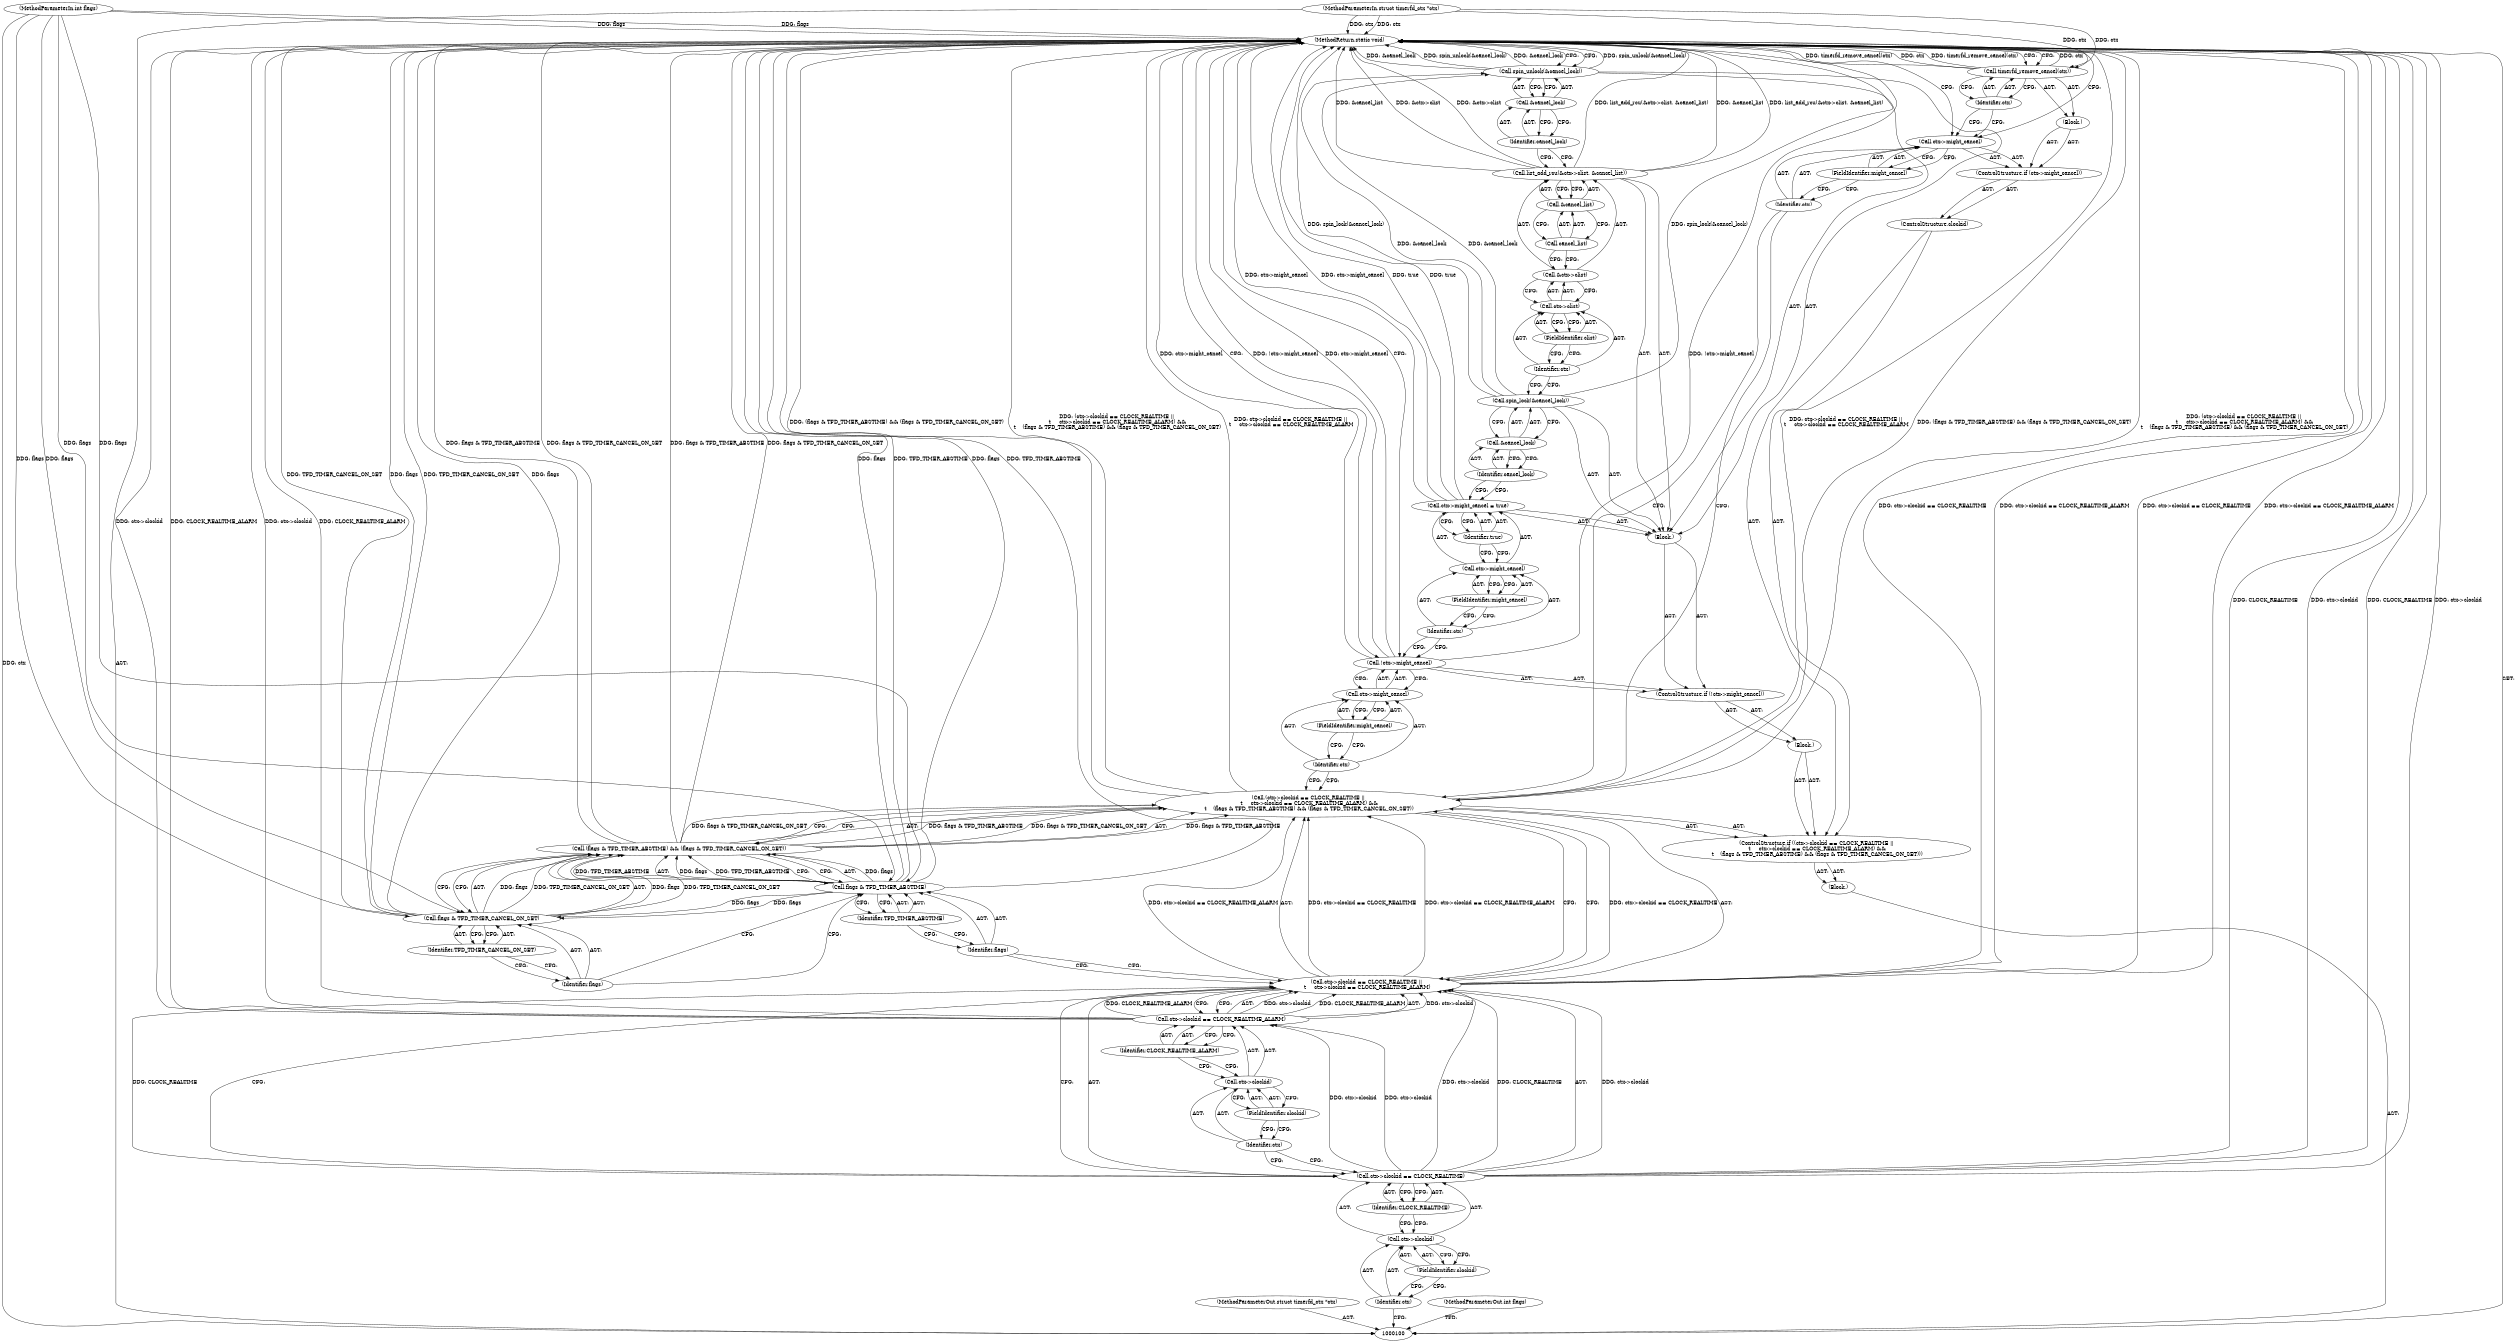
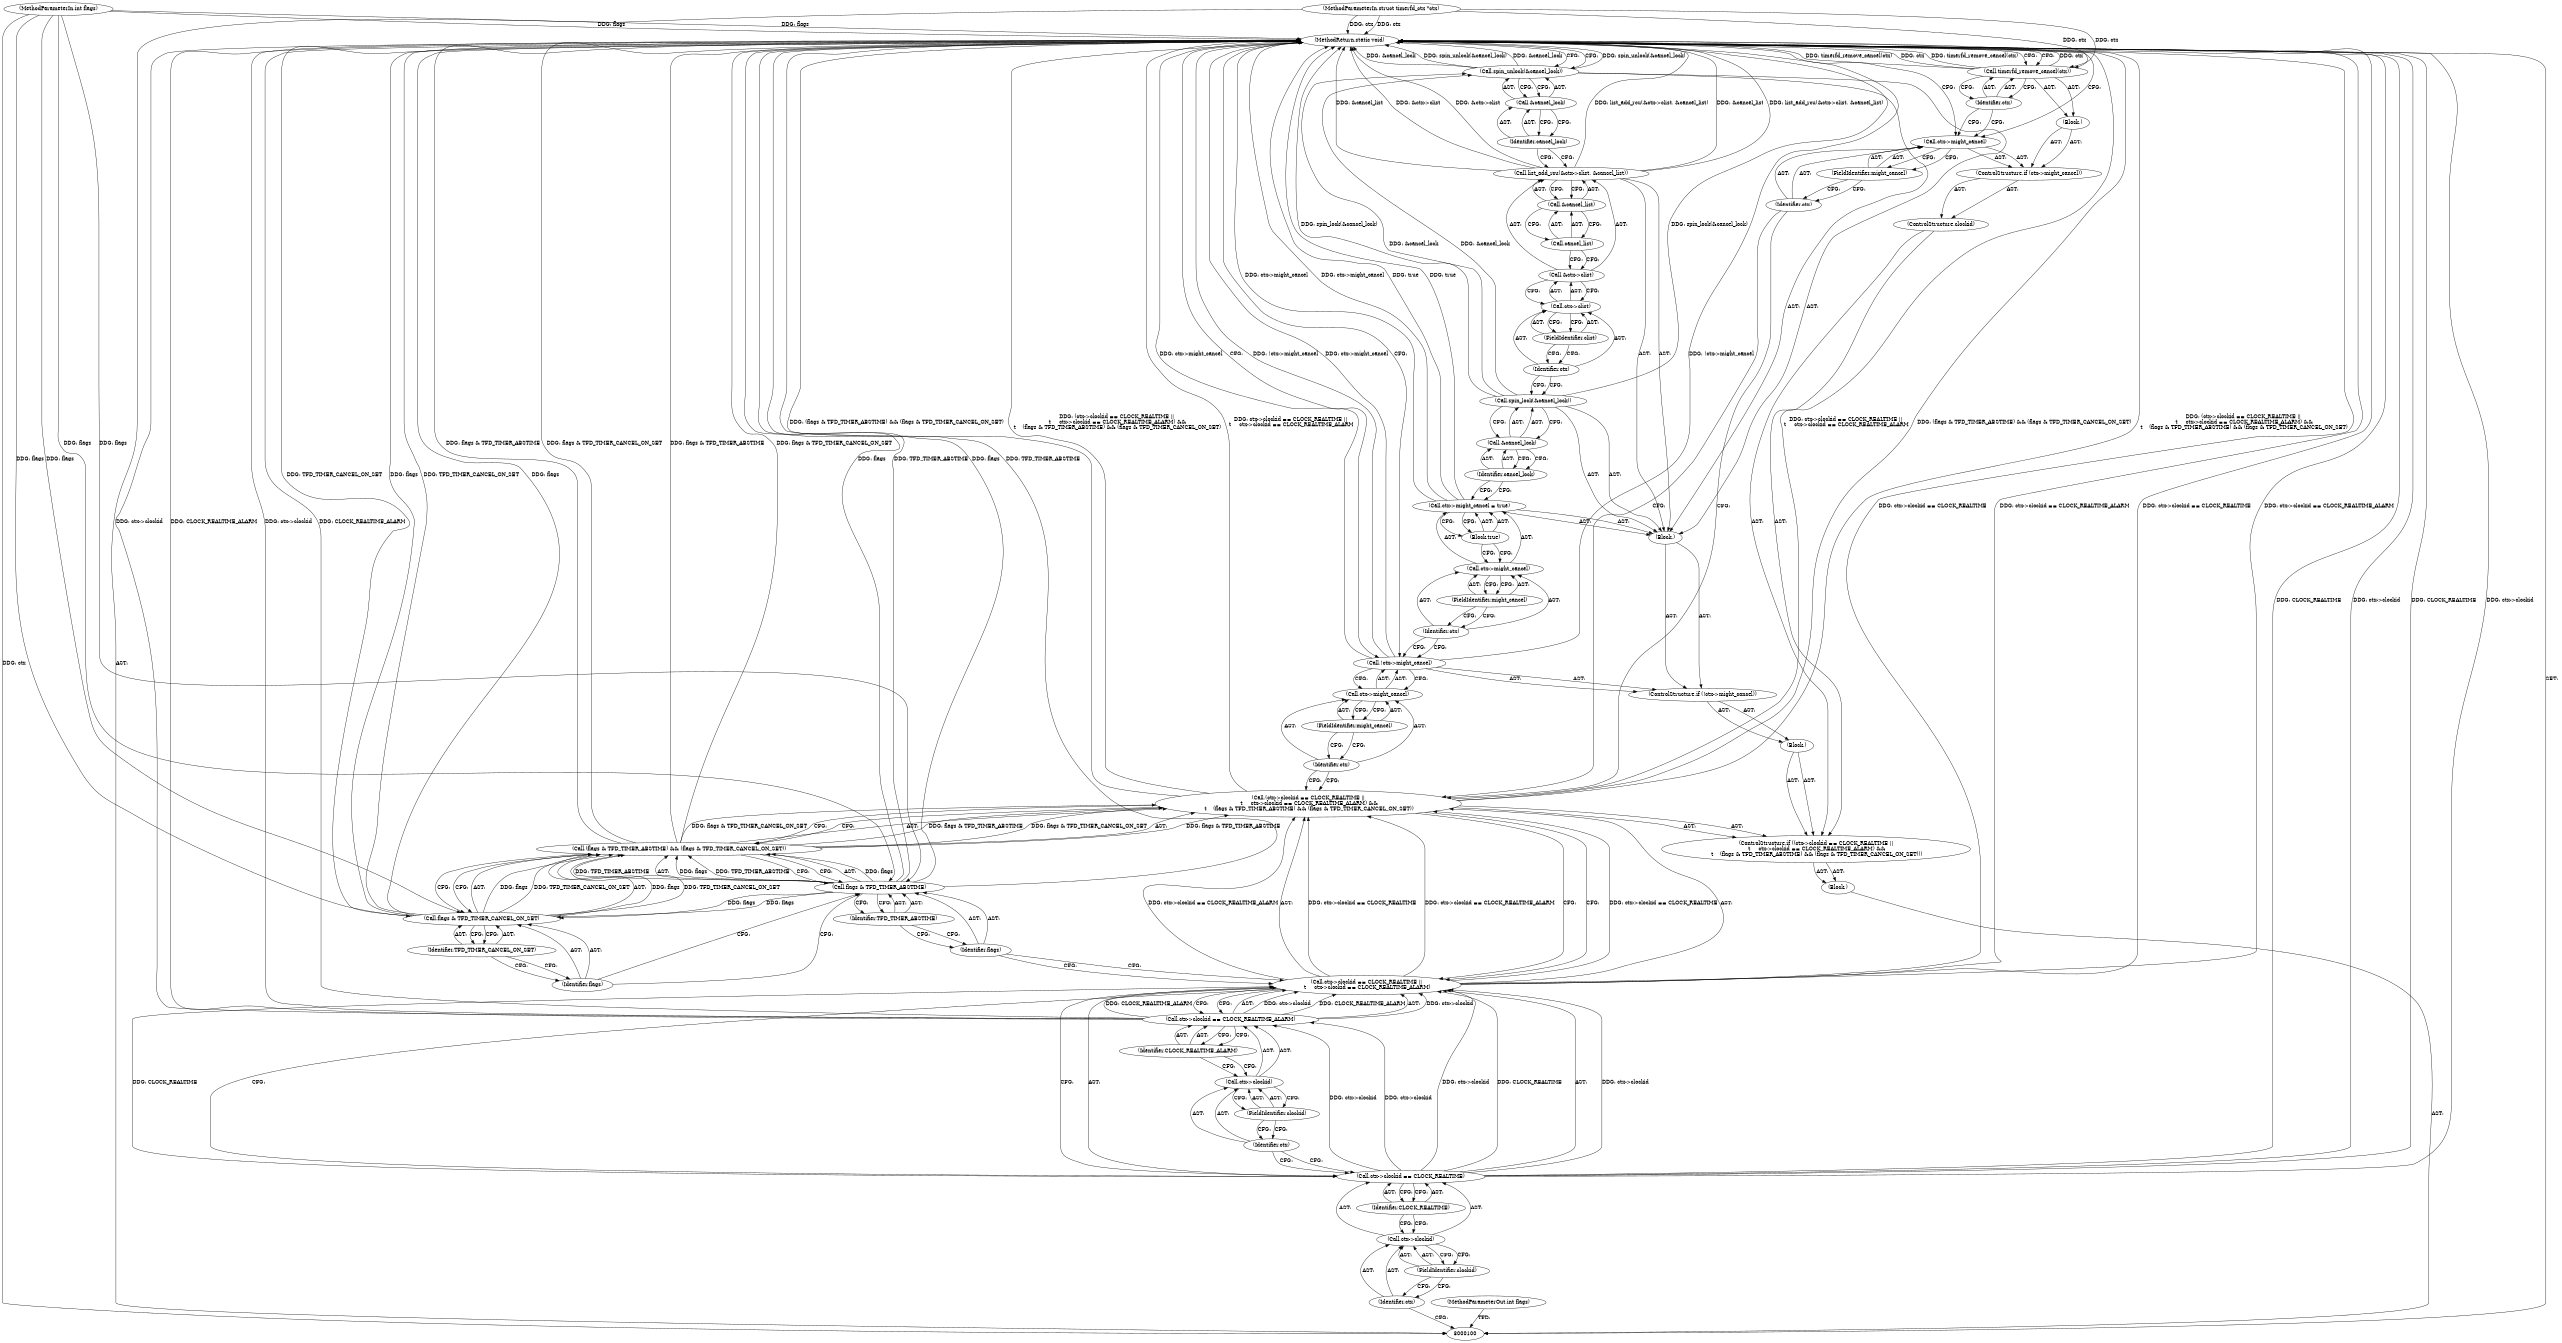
(1483, 538) -> (1485, 538)
(1277, 1302) -> none
(1394, 1334) -> (1465, 1334)
